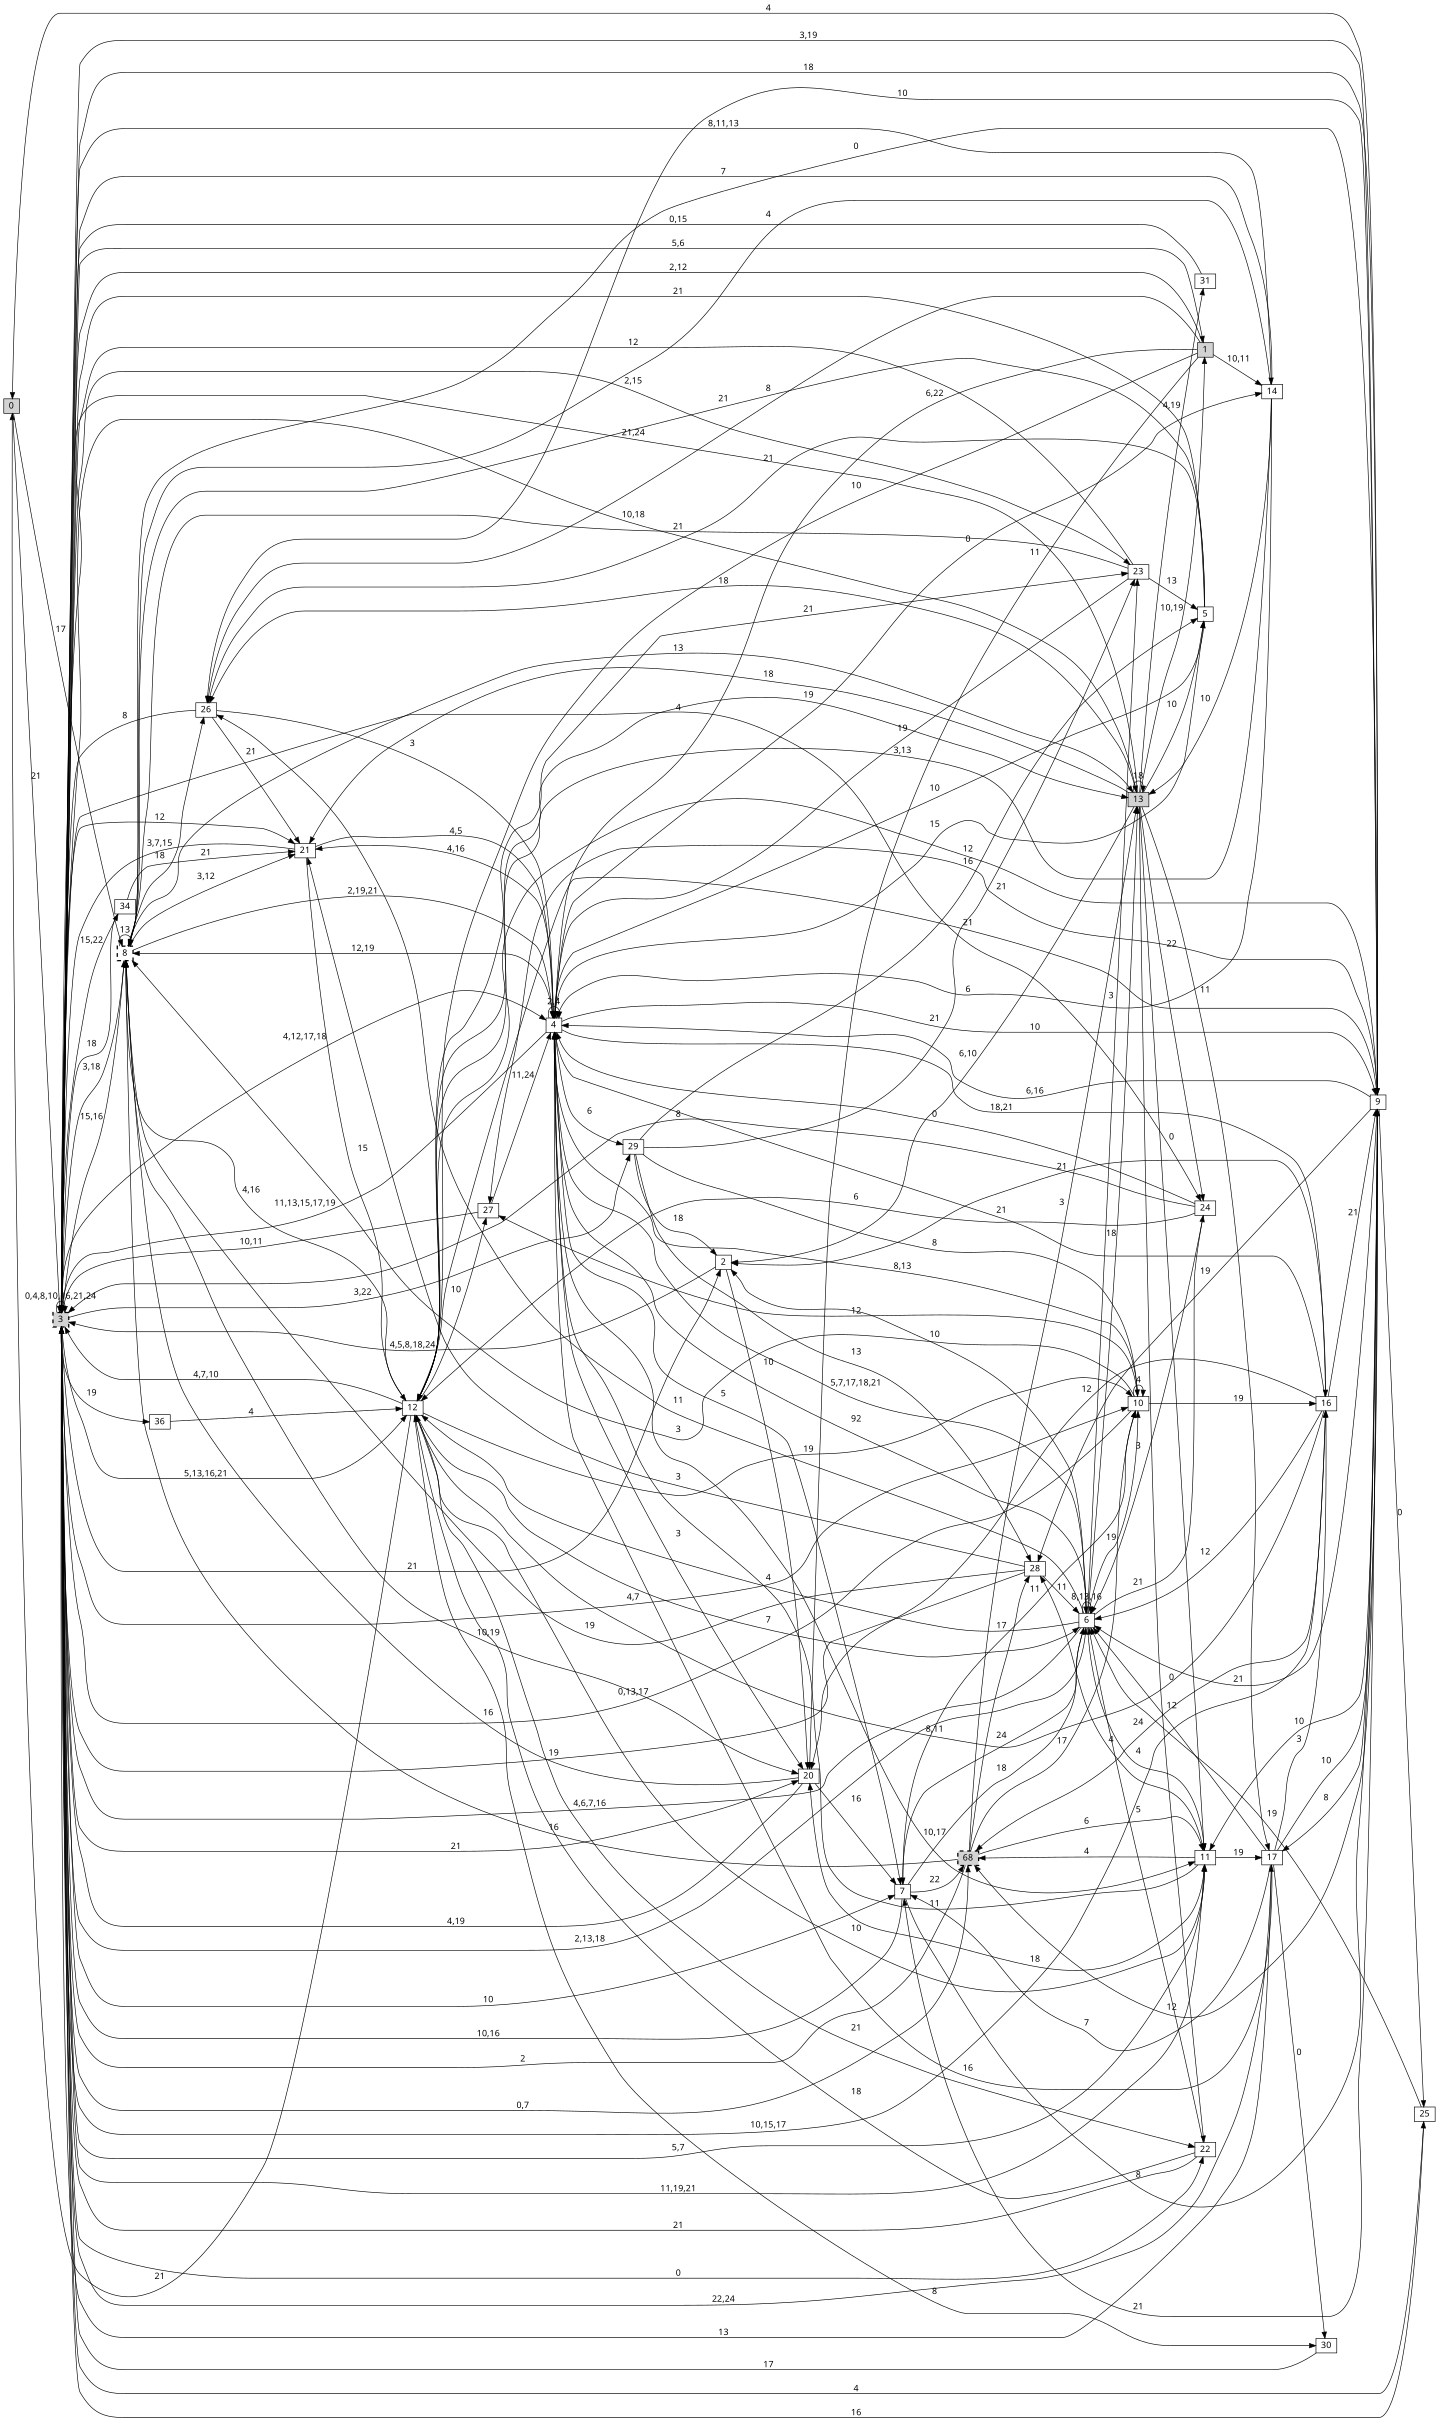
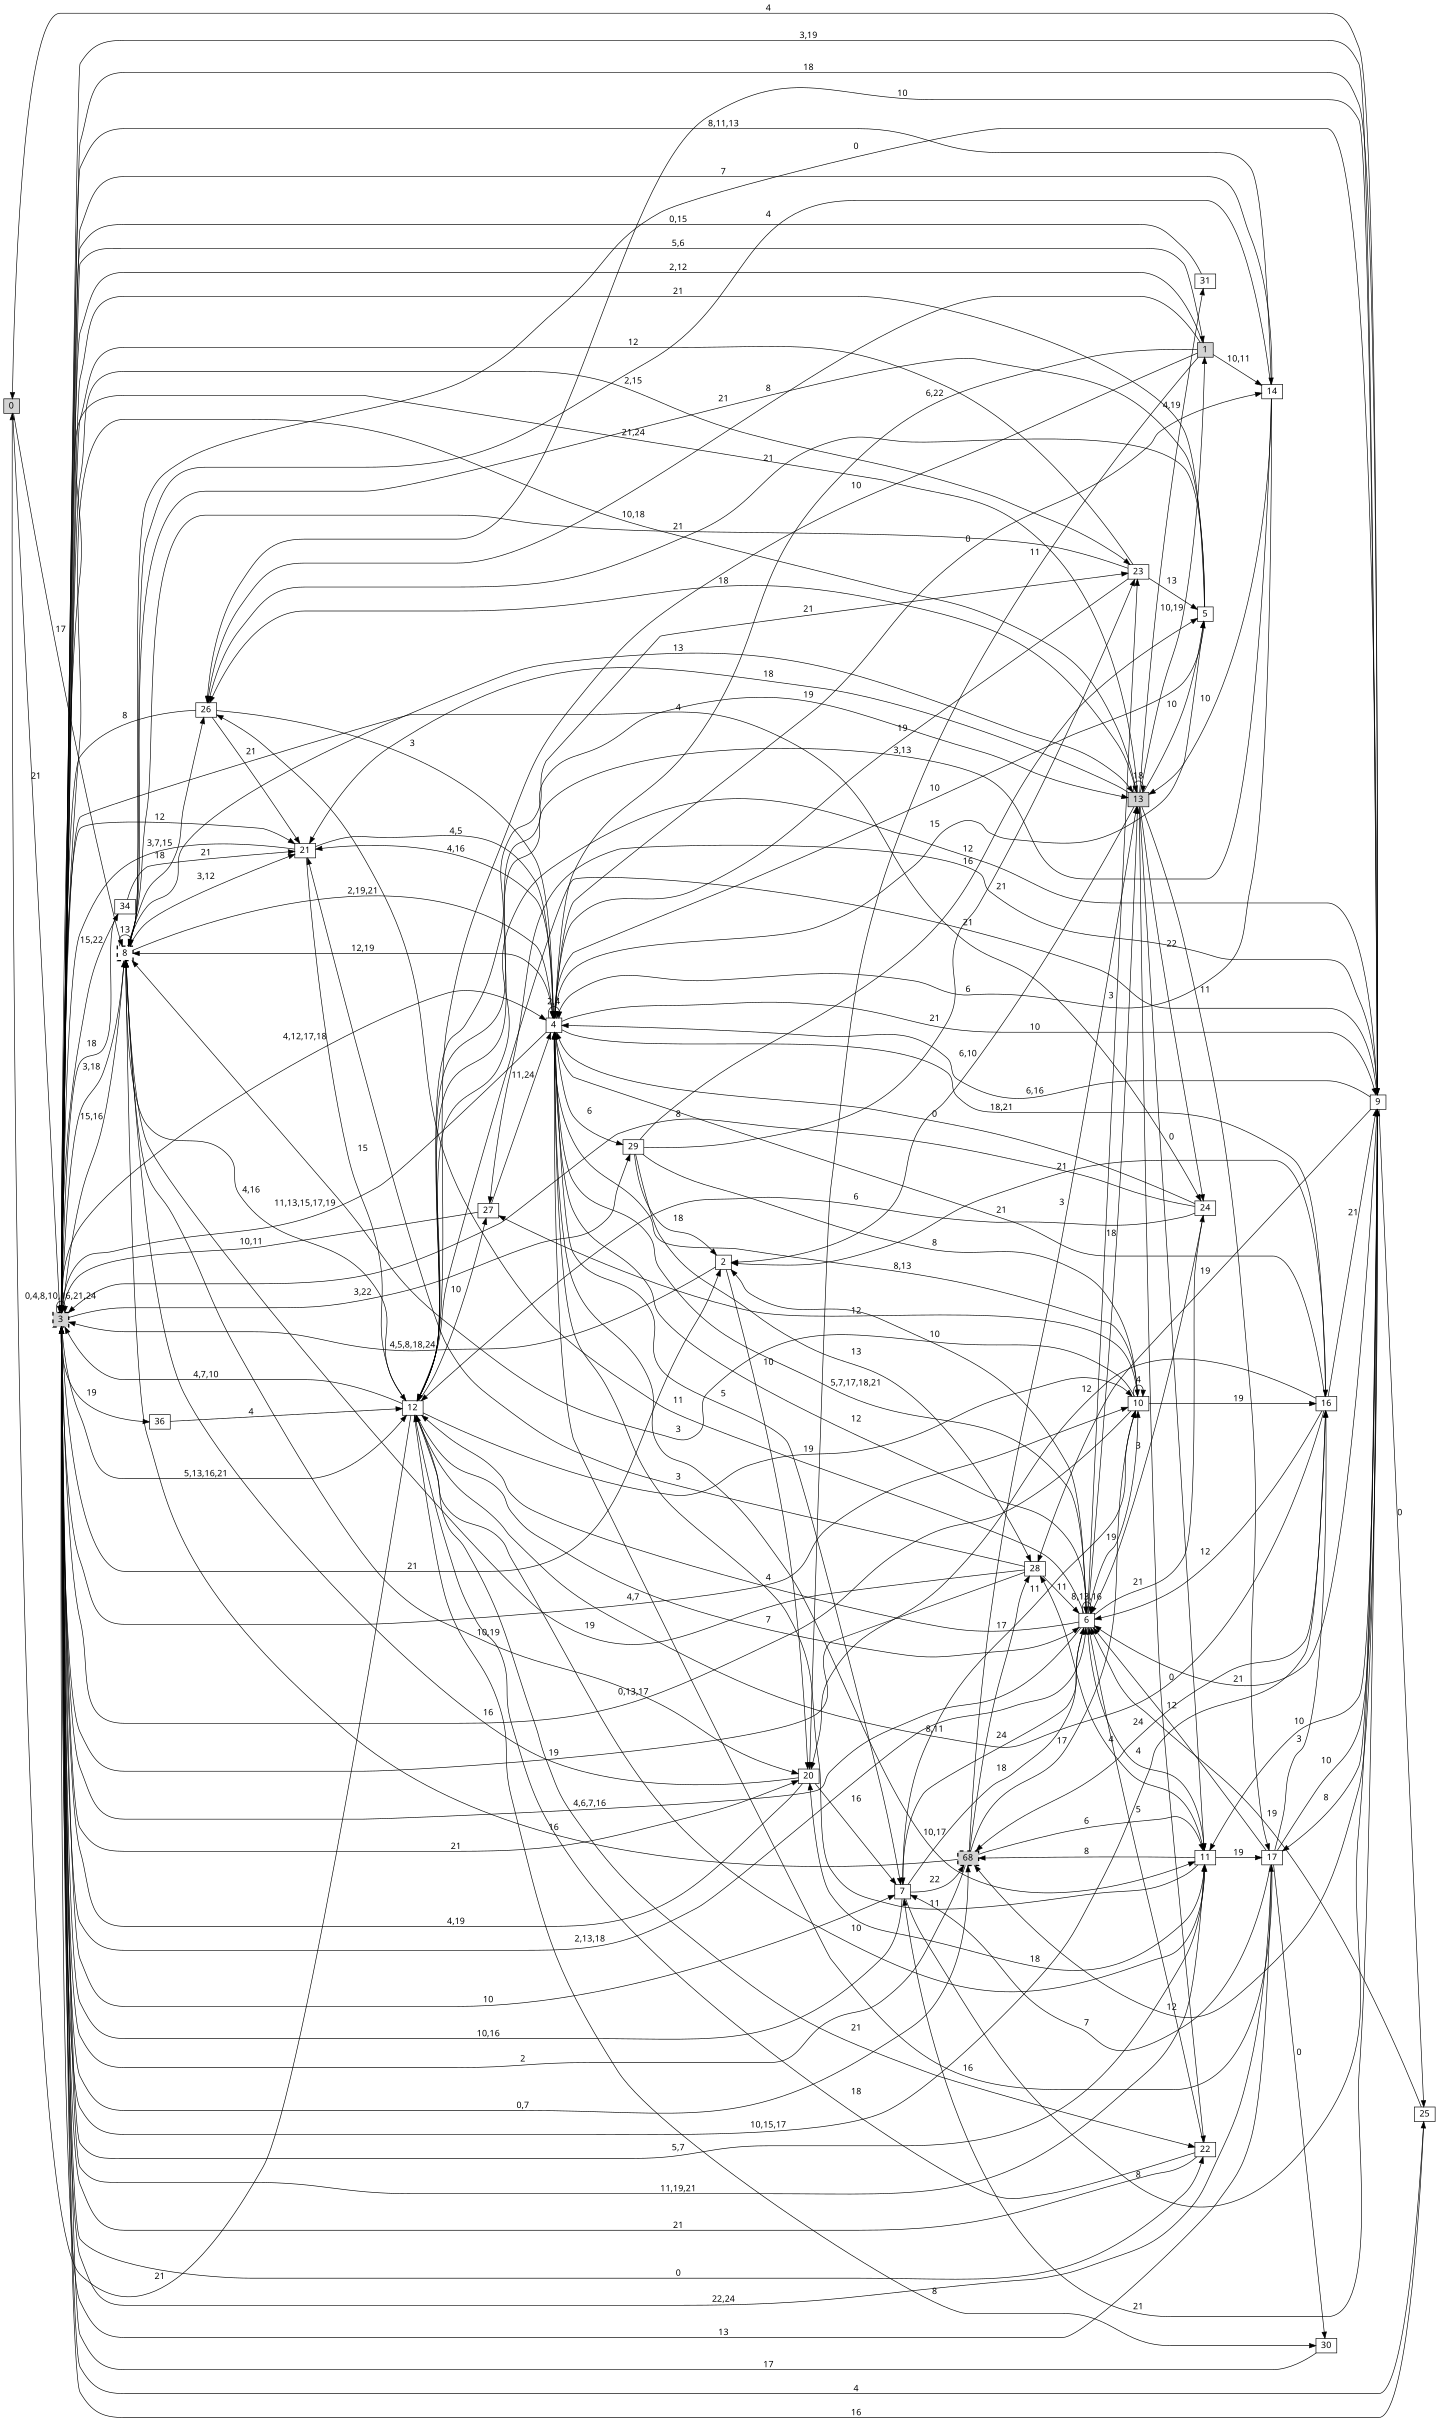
(856, 1419) -> (856, 1419)
(600, 1422) -> none
(1087, 1852) -> (1087, 1852)
